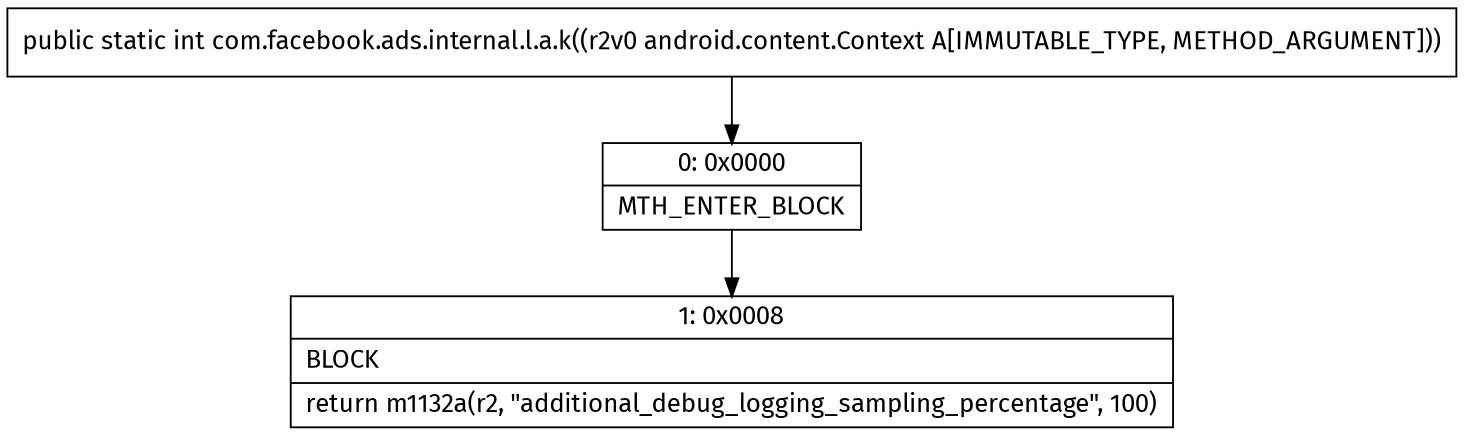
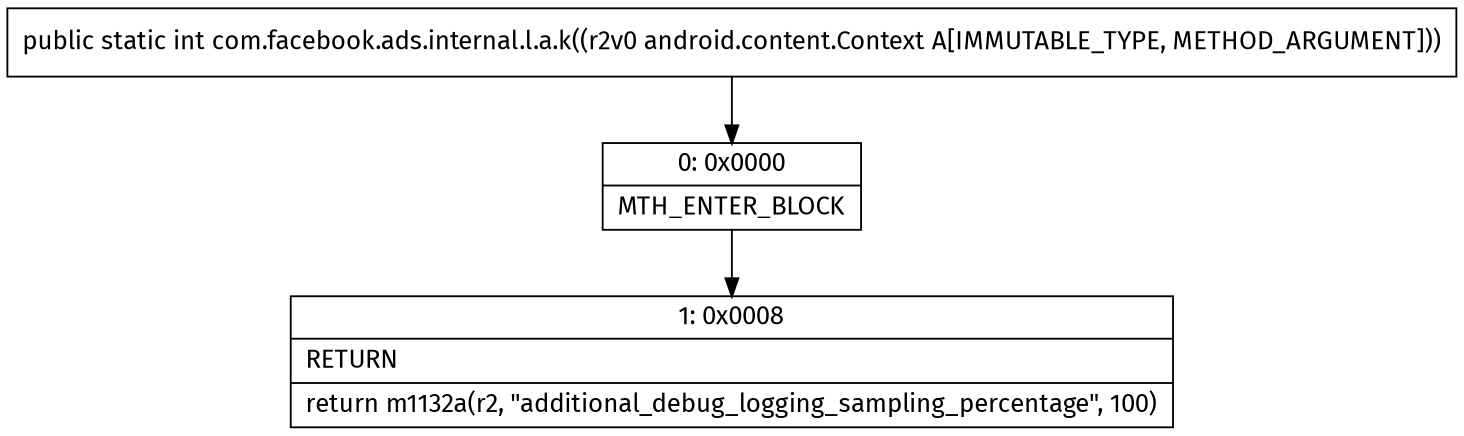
(342, 360) -> (353, 360)
